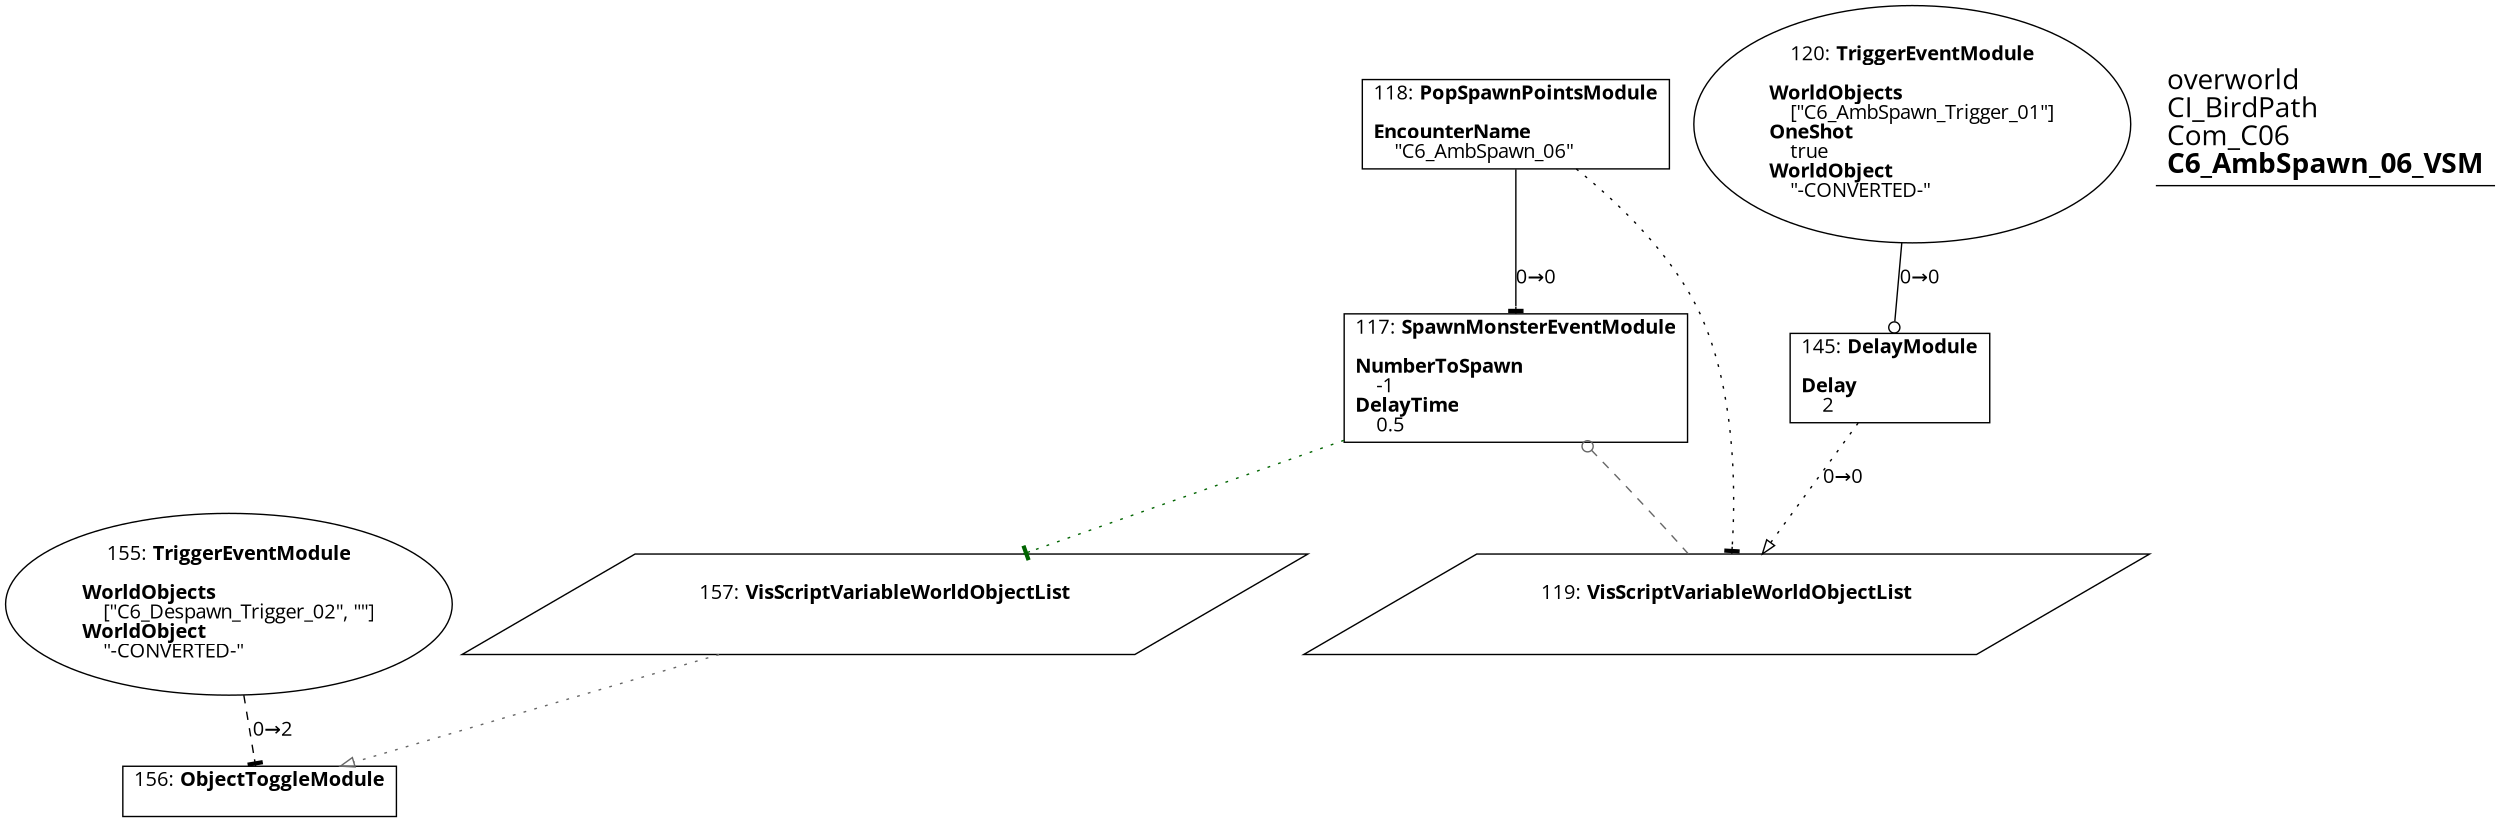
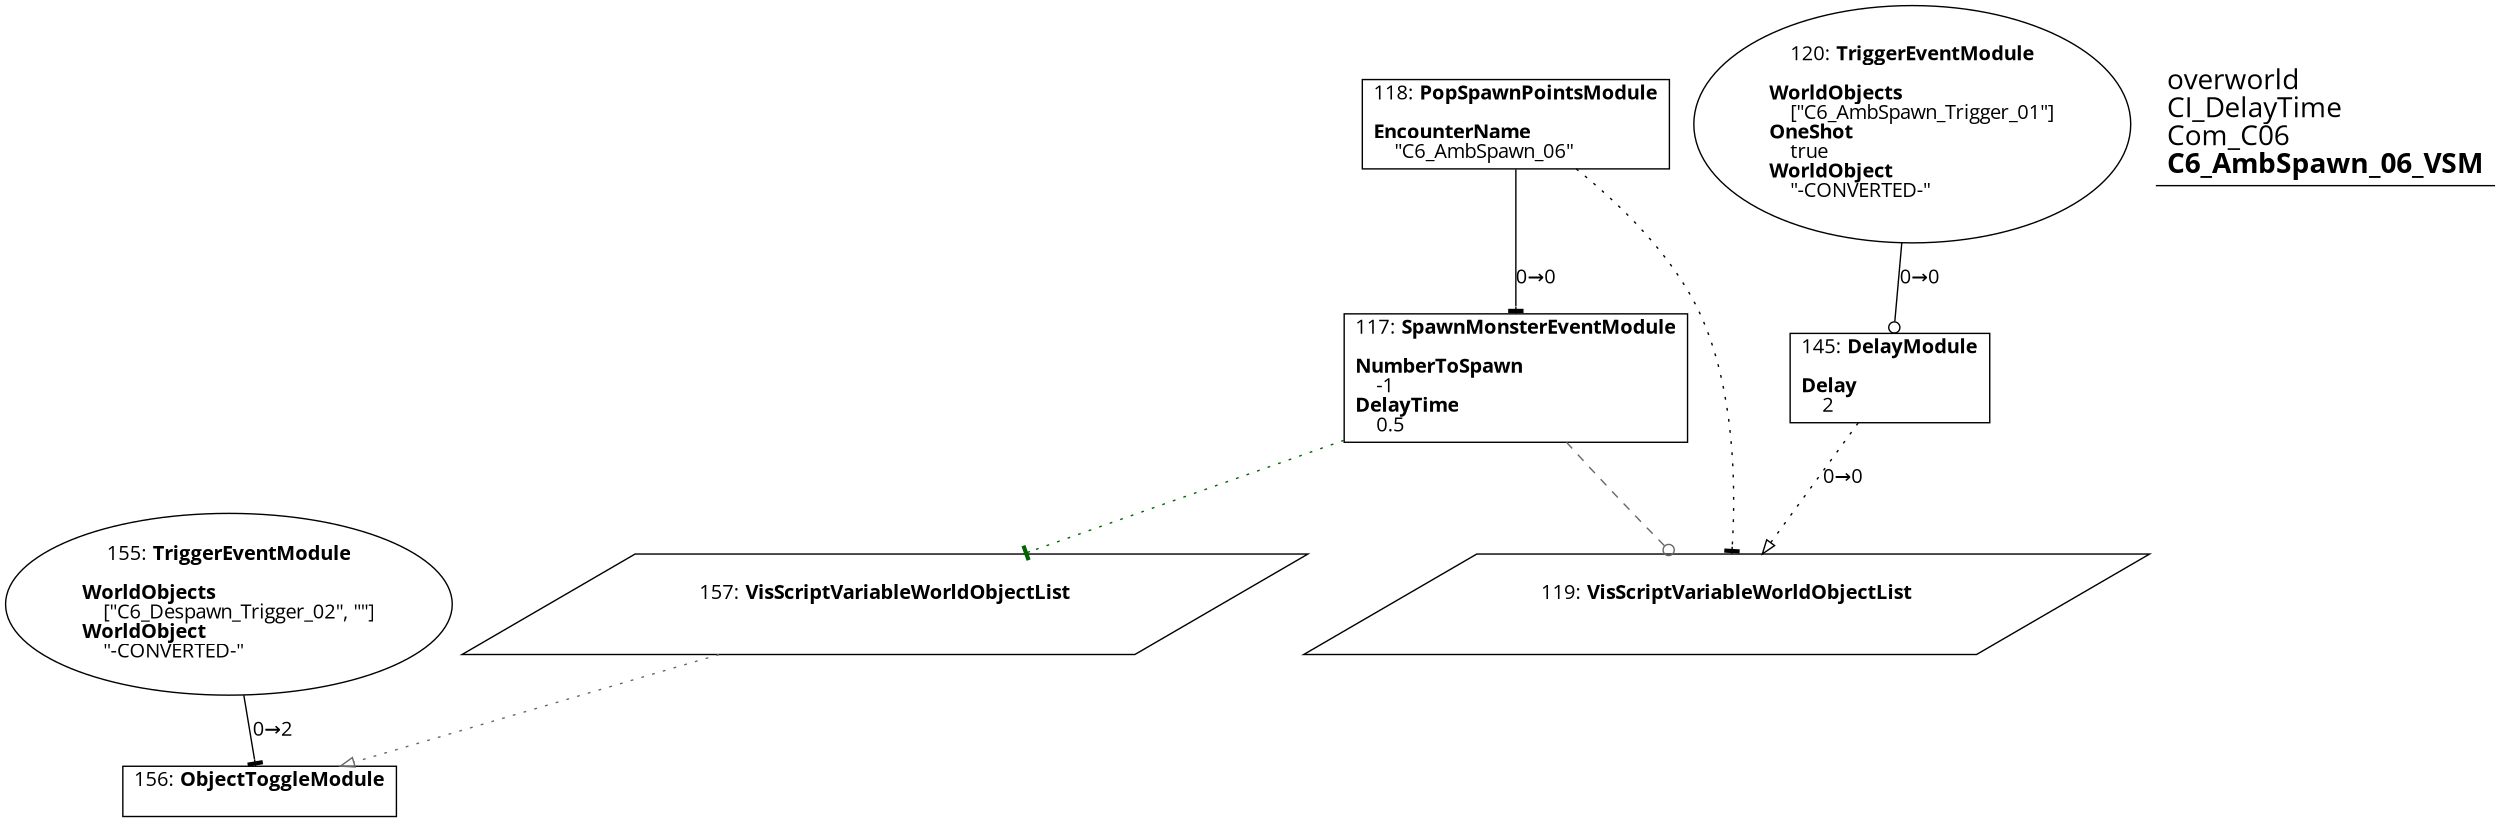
(2243, 109) -> (2255, 109)
(1640, 502) -> (1615, 494)
(249, 727) -> (249, 727)
